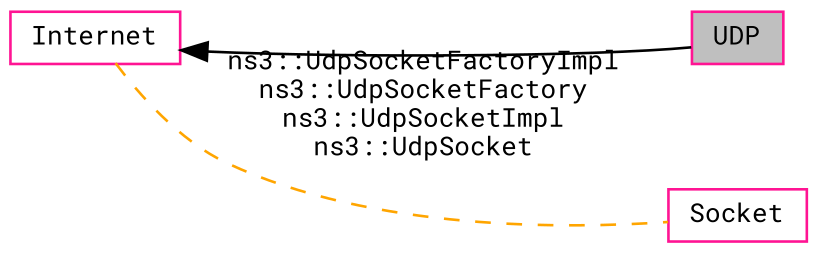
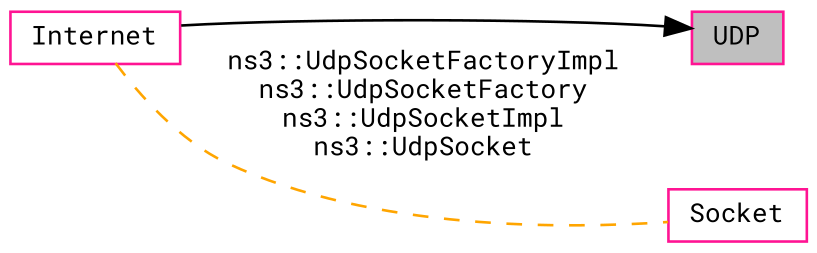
(449, 55) -> (423, 20)
